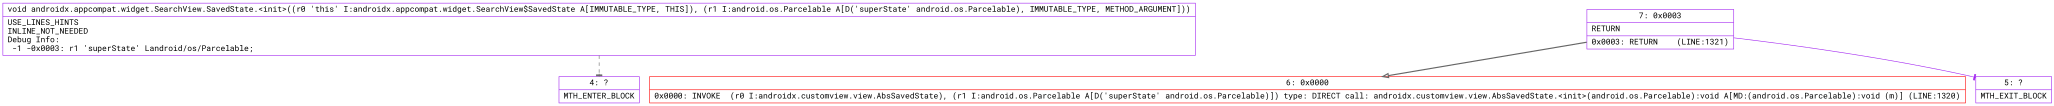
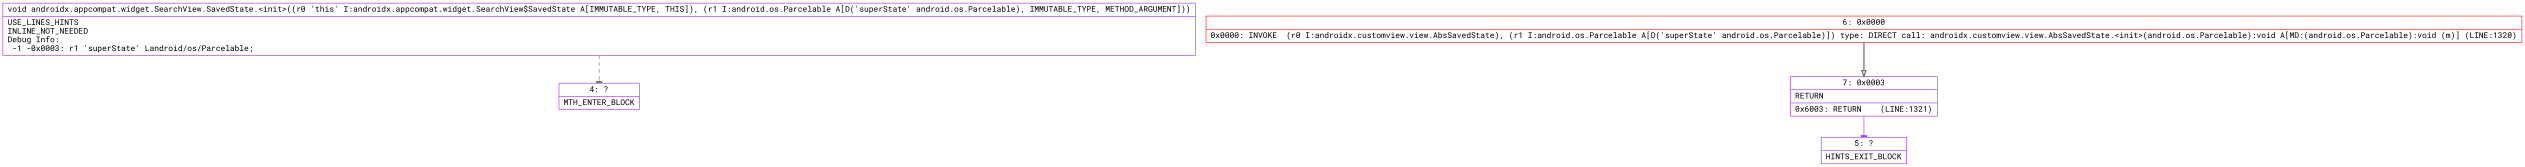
(1660, 42) -> (1864, 109)
(1488, 59) -> (1864, 57)
(2014, 96) -> (1864, 157)
